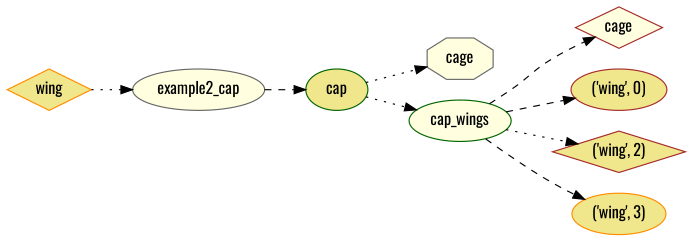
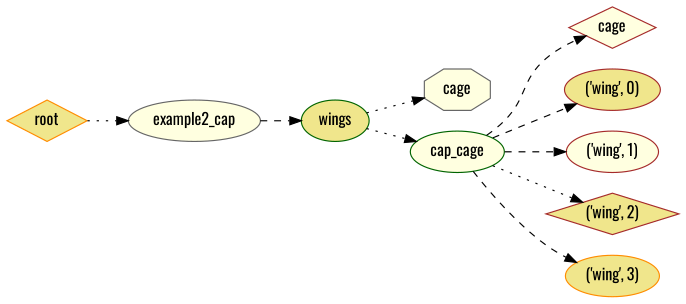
(49, 90) -> (47, 121)
(337, 90) -> (335, 121)
(460, 121) -> (457, 152)
none -> (612, 152)
